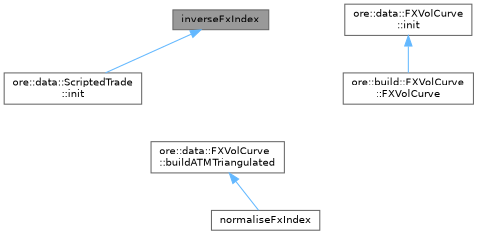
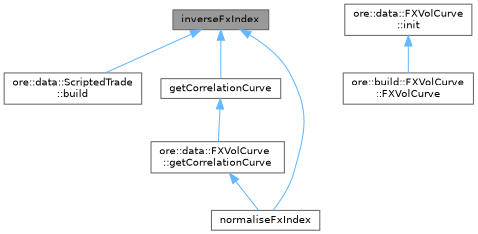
(73, 89) -> (73, 89)
none -> (221, 89)
none -> (304, 116)
(218, 157) -> (218, 157)
